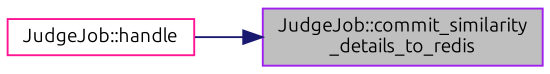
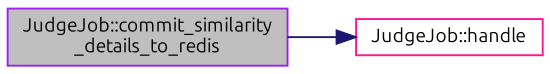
(219, 37) -> (312, 37)
